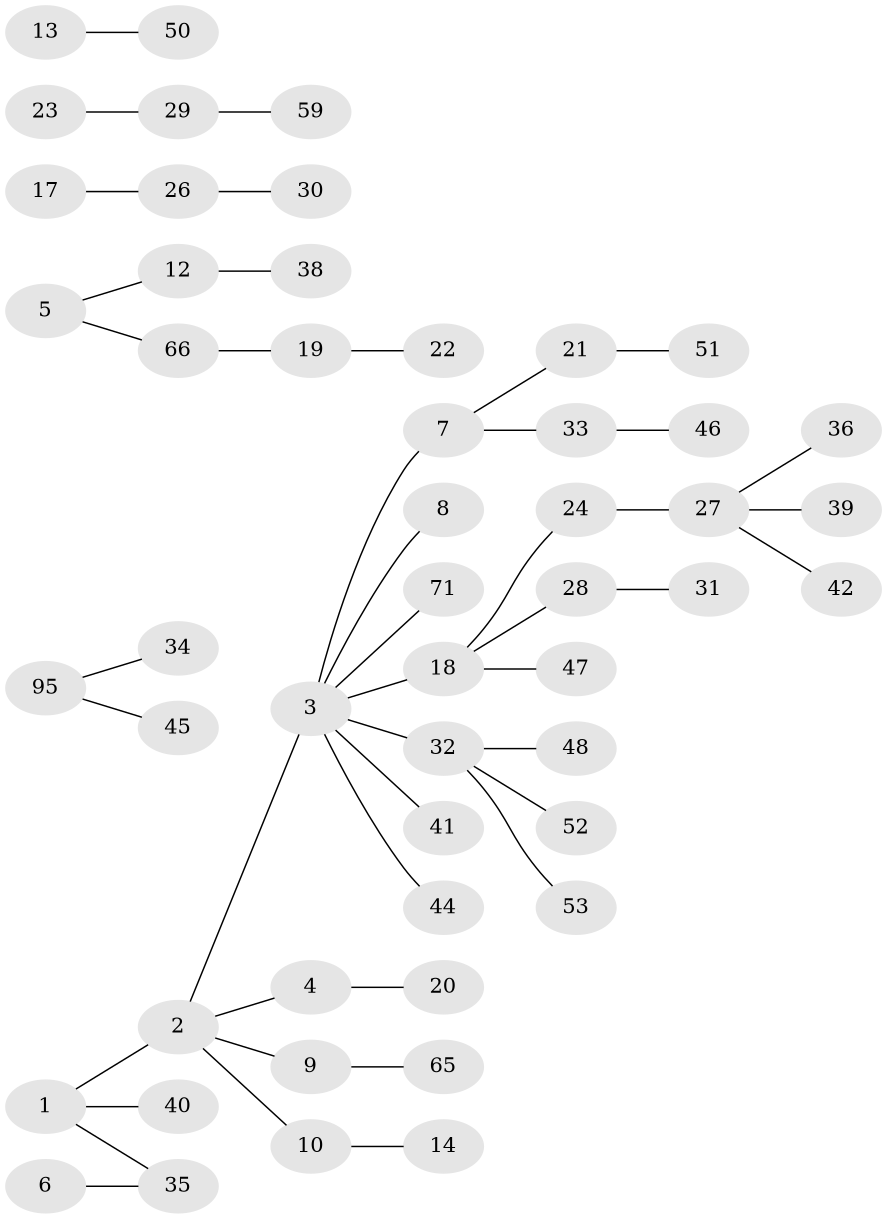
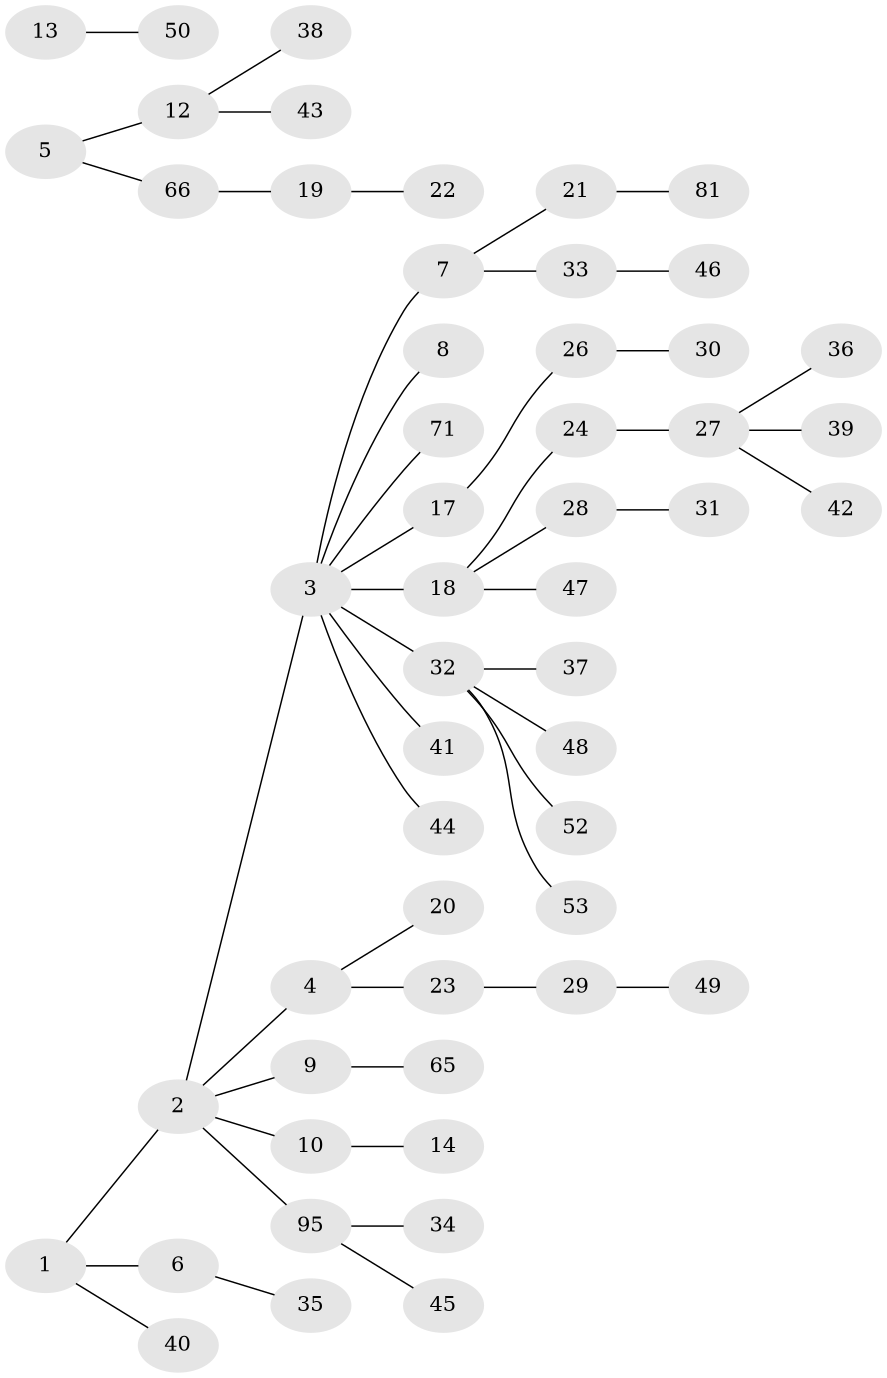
none -> (311, 112)
(311, 112) -> (709, 987)
(709, 351) -> (709, 192)
none -> (377, 550)
none -> (576, 669)
none -> (377, 987)
(112, 1146) -> (112, 1266)
none -> (245, 1166)
